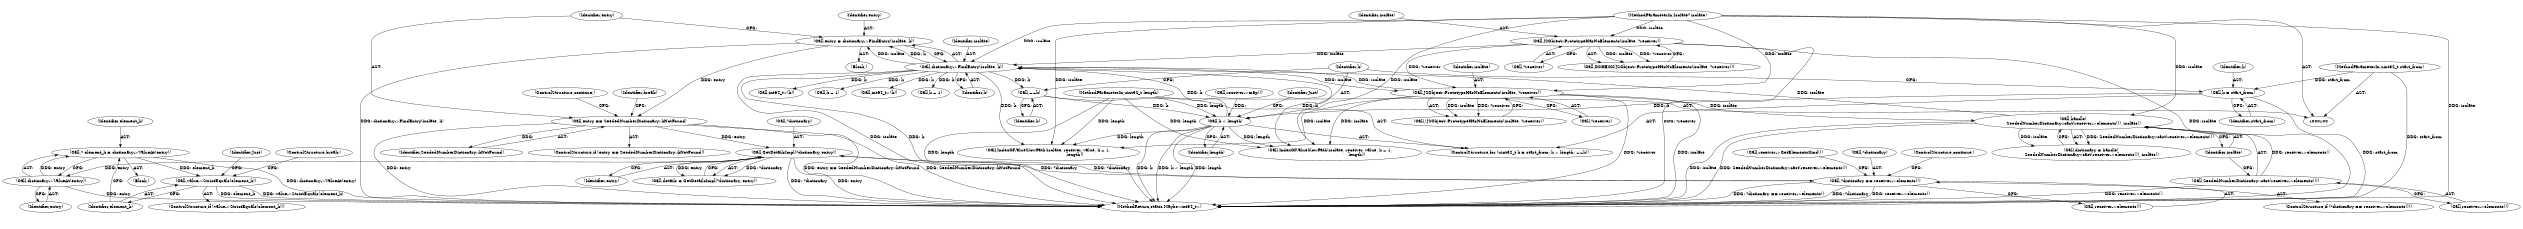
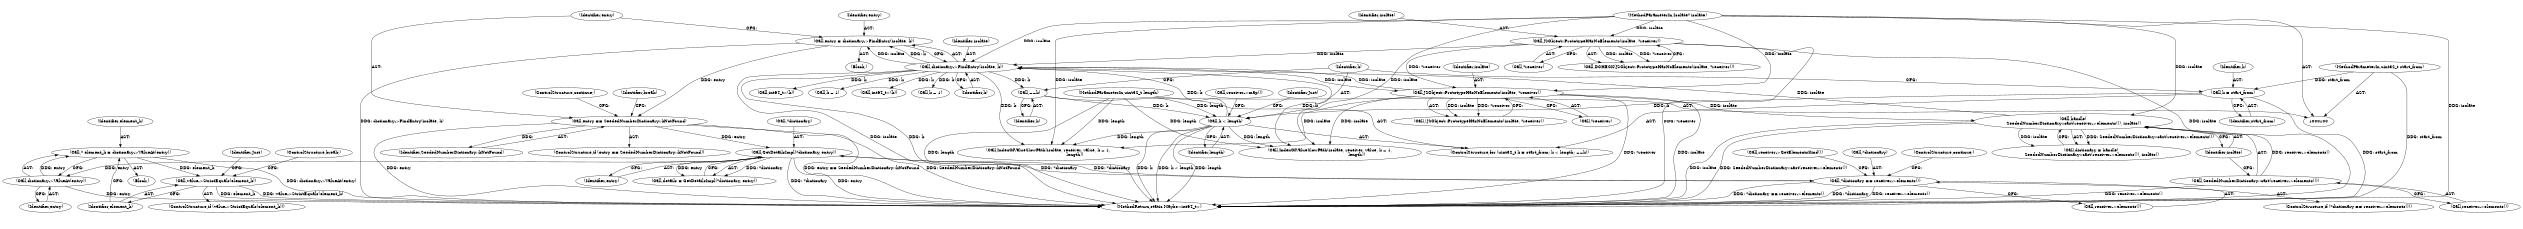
(1241, 106) -> (1241, 106)
